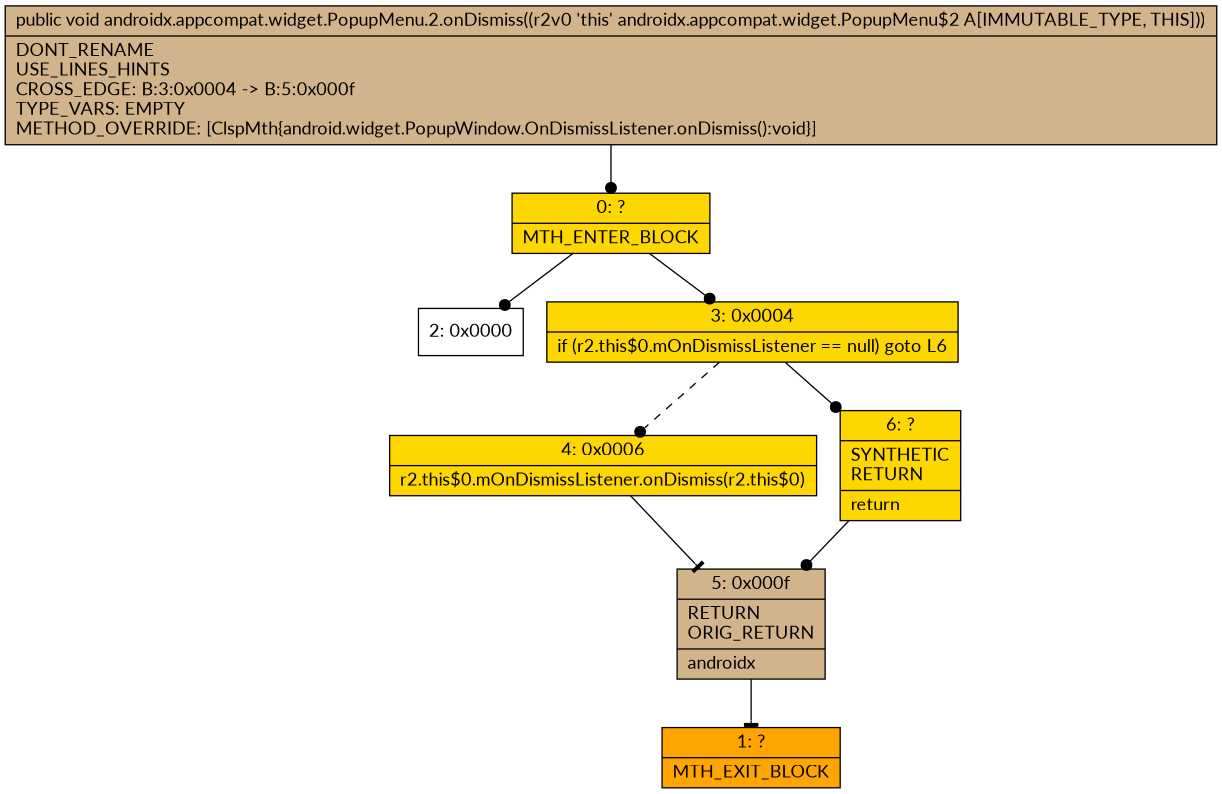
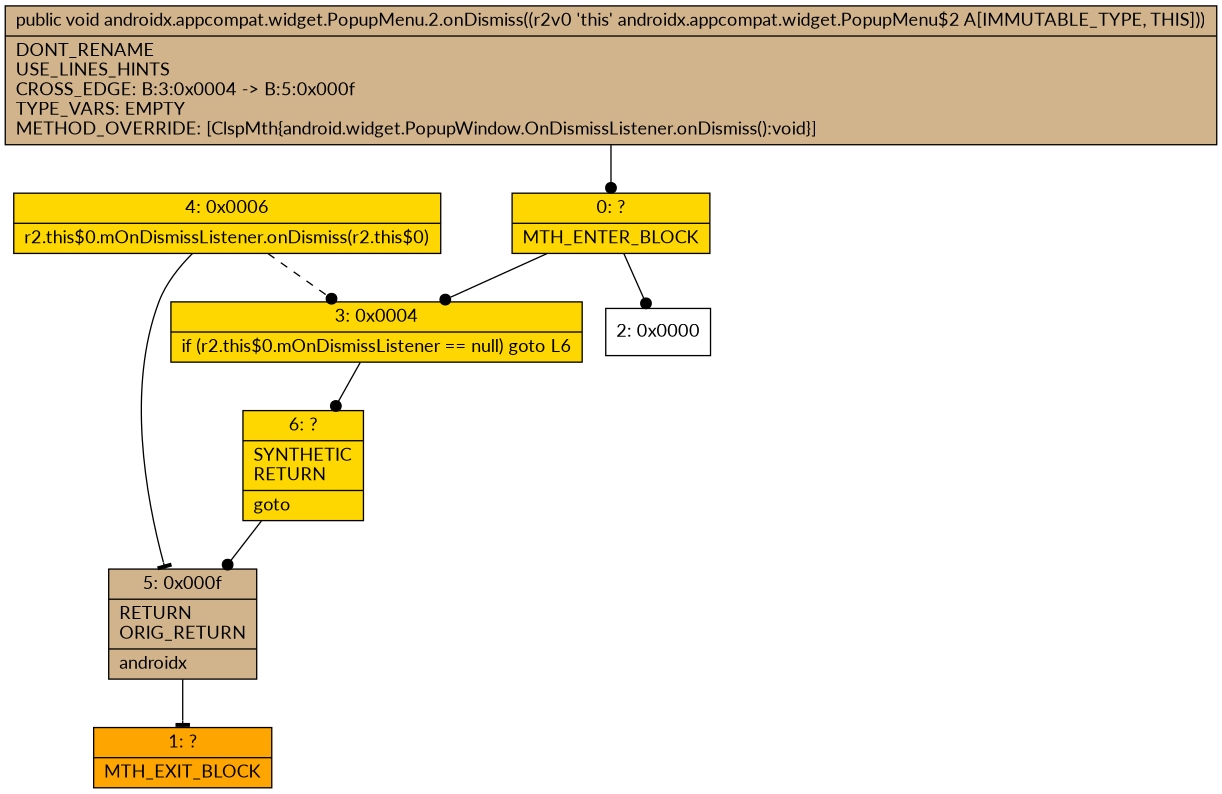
(682, 395) -> (298, 275)
(876, 505) -> (272, 505)
